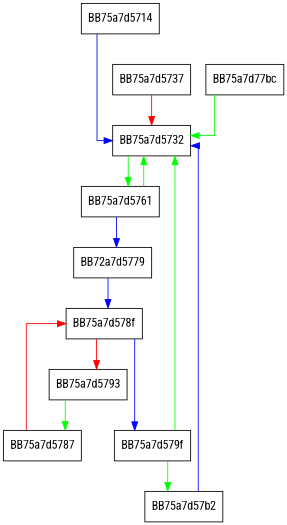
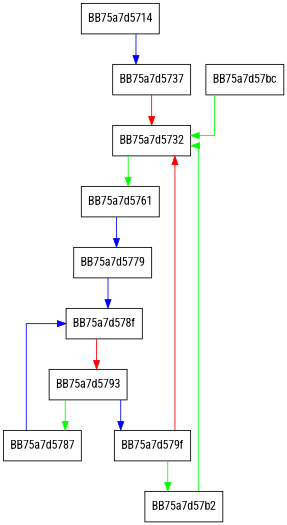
(245, 80) -> (245, 80)
(97, 91) -> (136, 45)
(144, 175) -> none
(113, 263) -> (113, 263)
(175, 297) -> (175, 297)
(198, 318) -> (198, 318)
(26, 361) -> (26, 361)
(135, 380) -> (121, 411)
